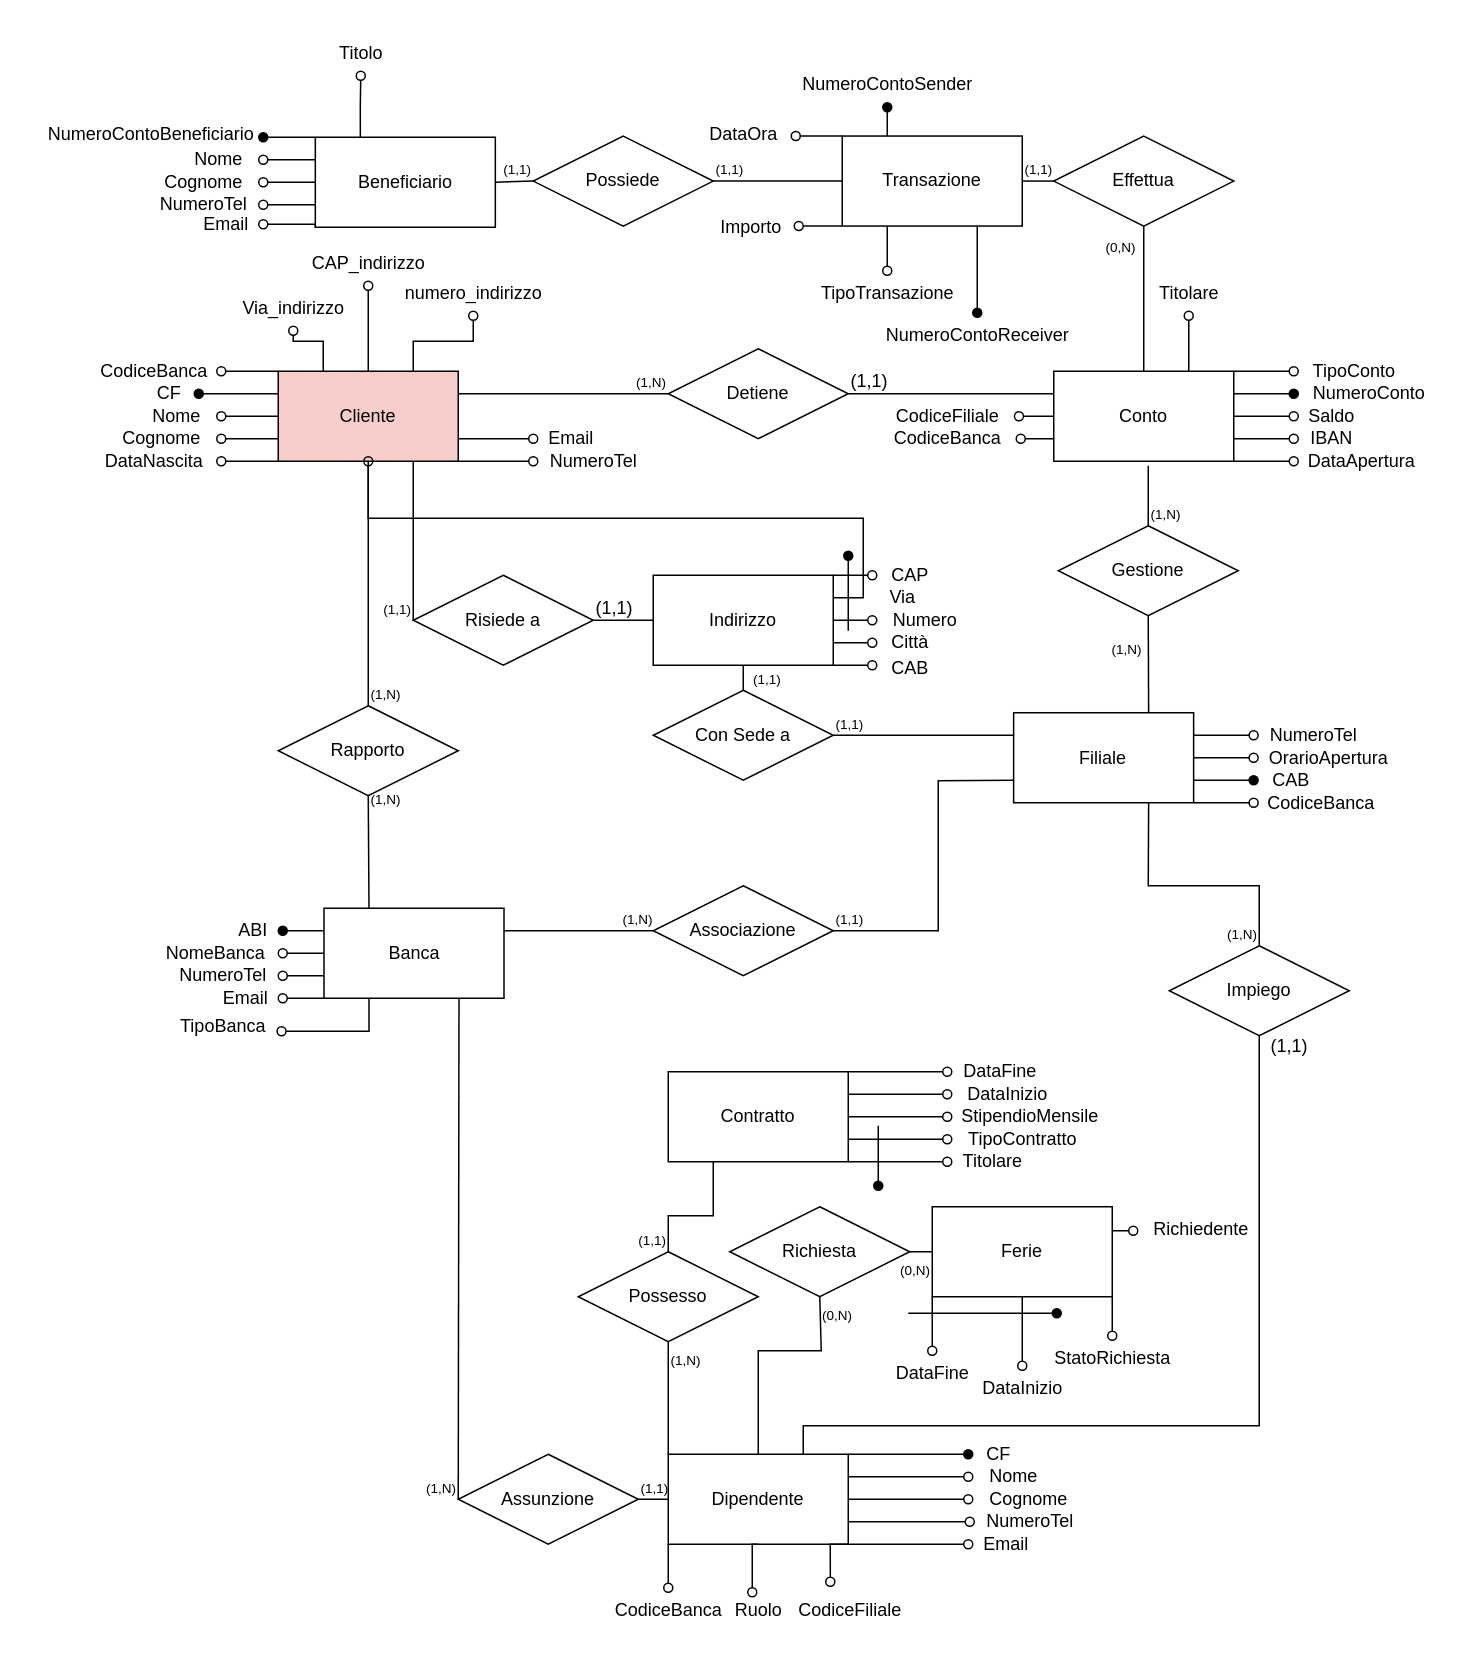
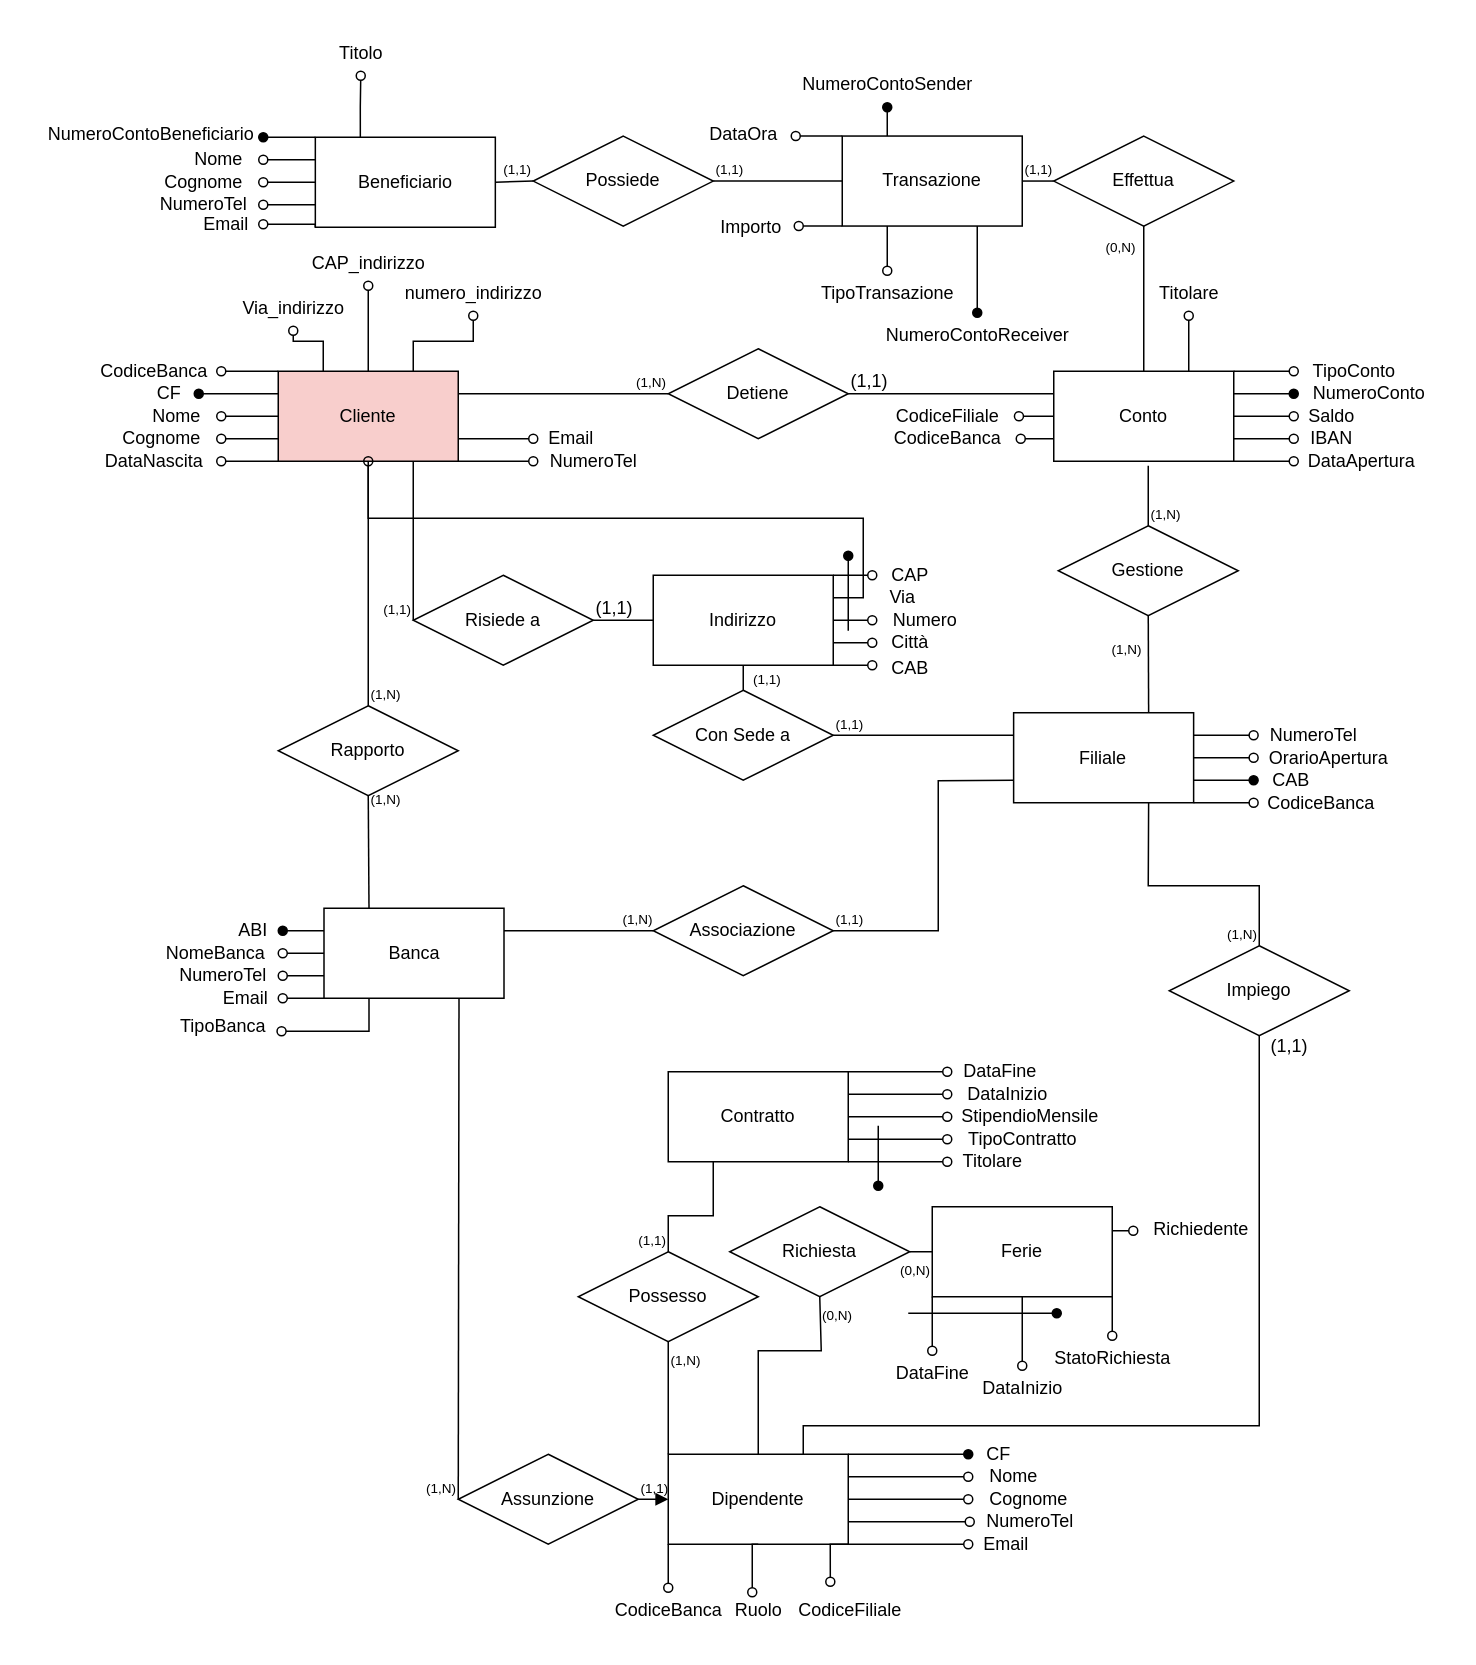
(660, 1499) -> (654, 1499)
